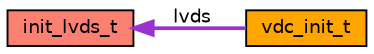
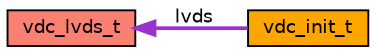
(70, 28) -> (71, 28)
